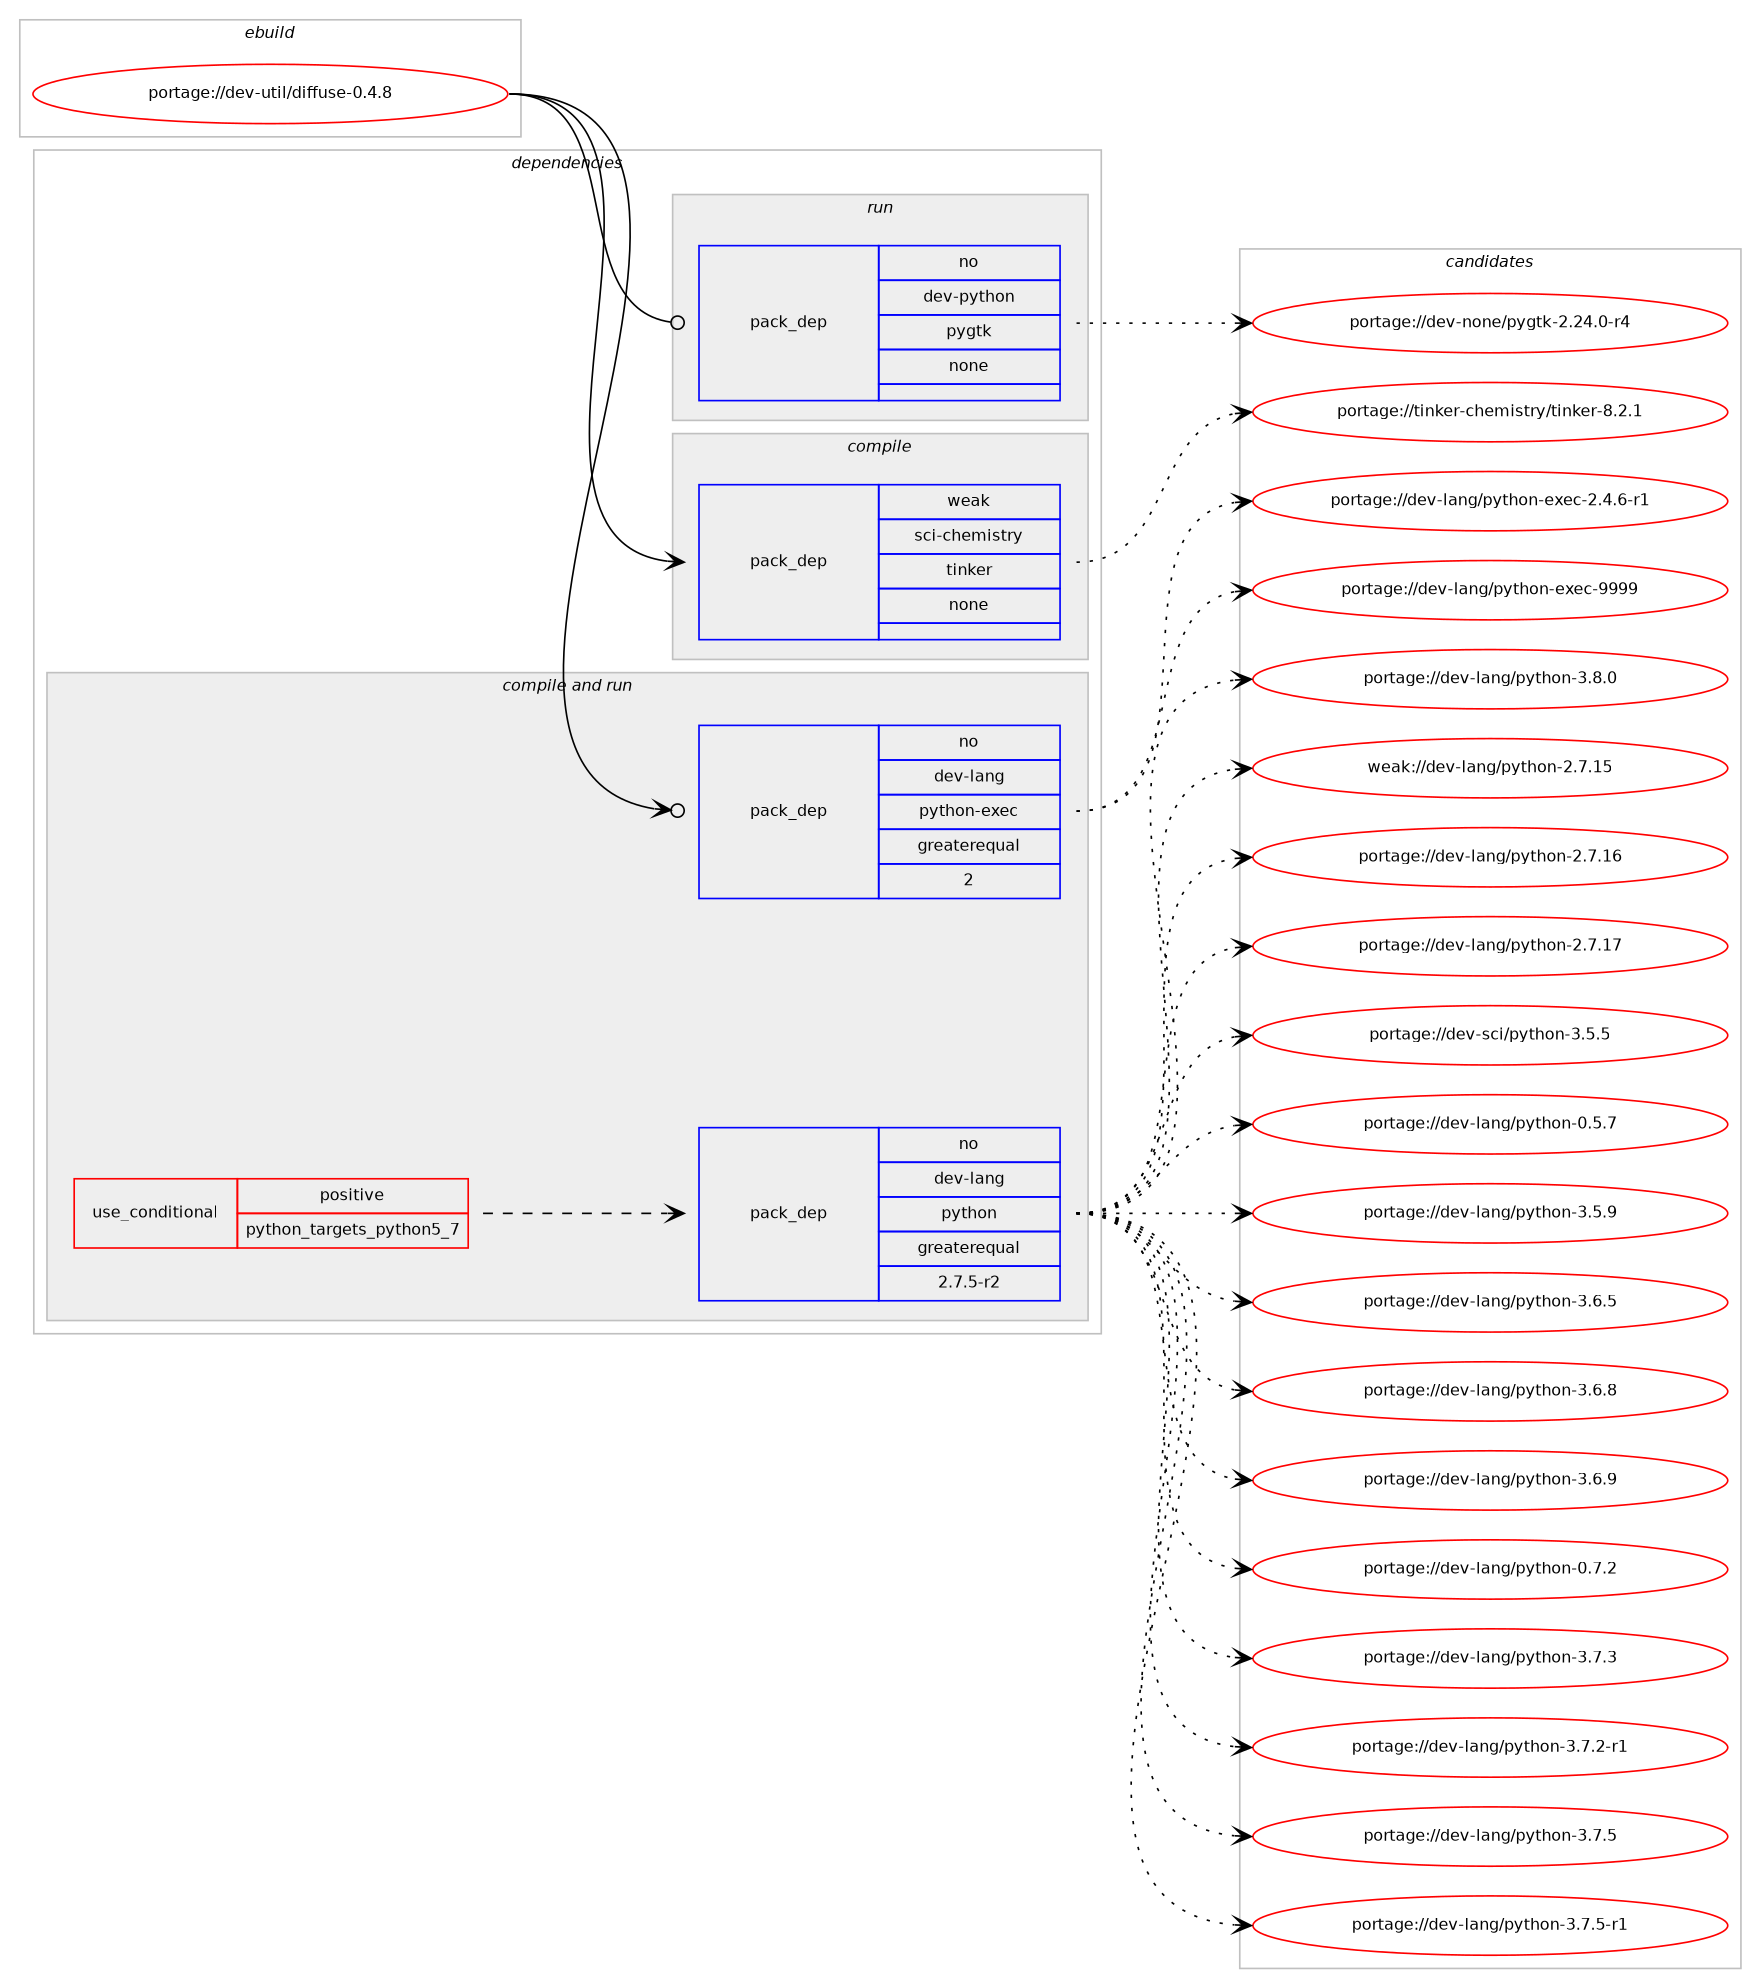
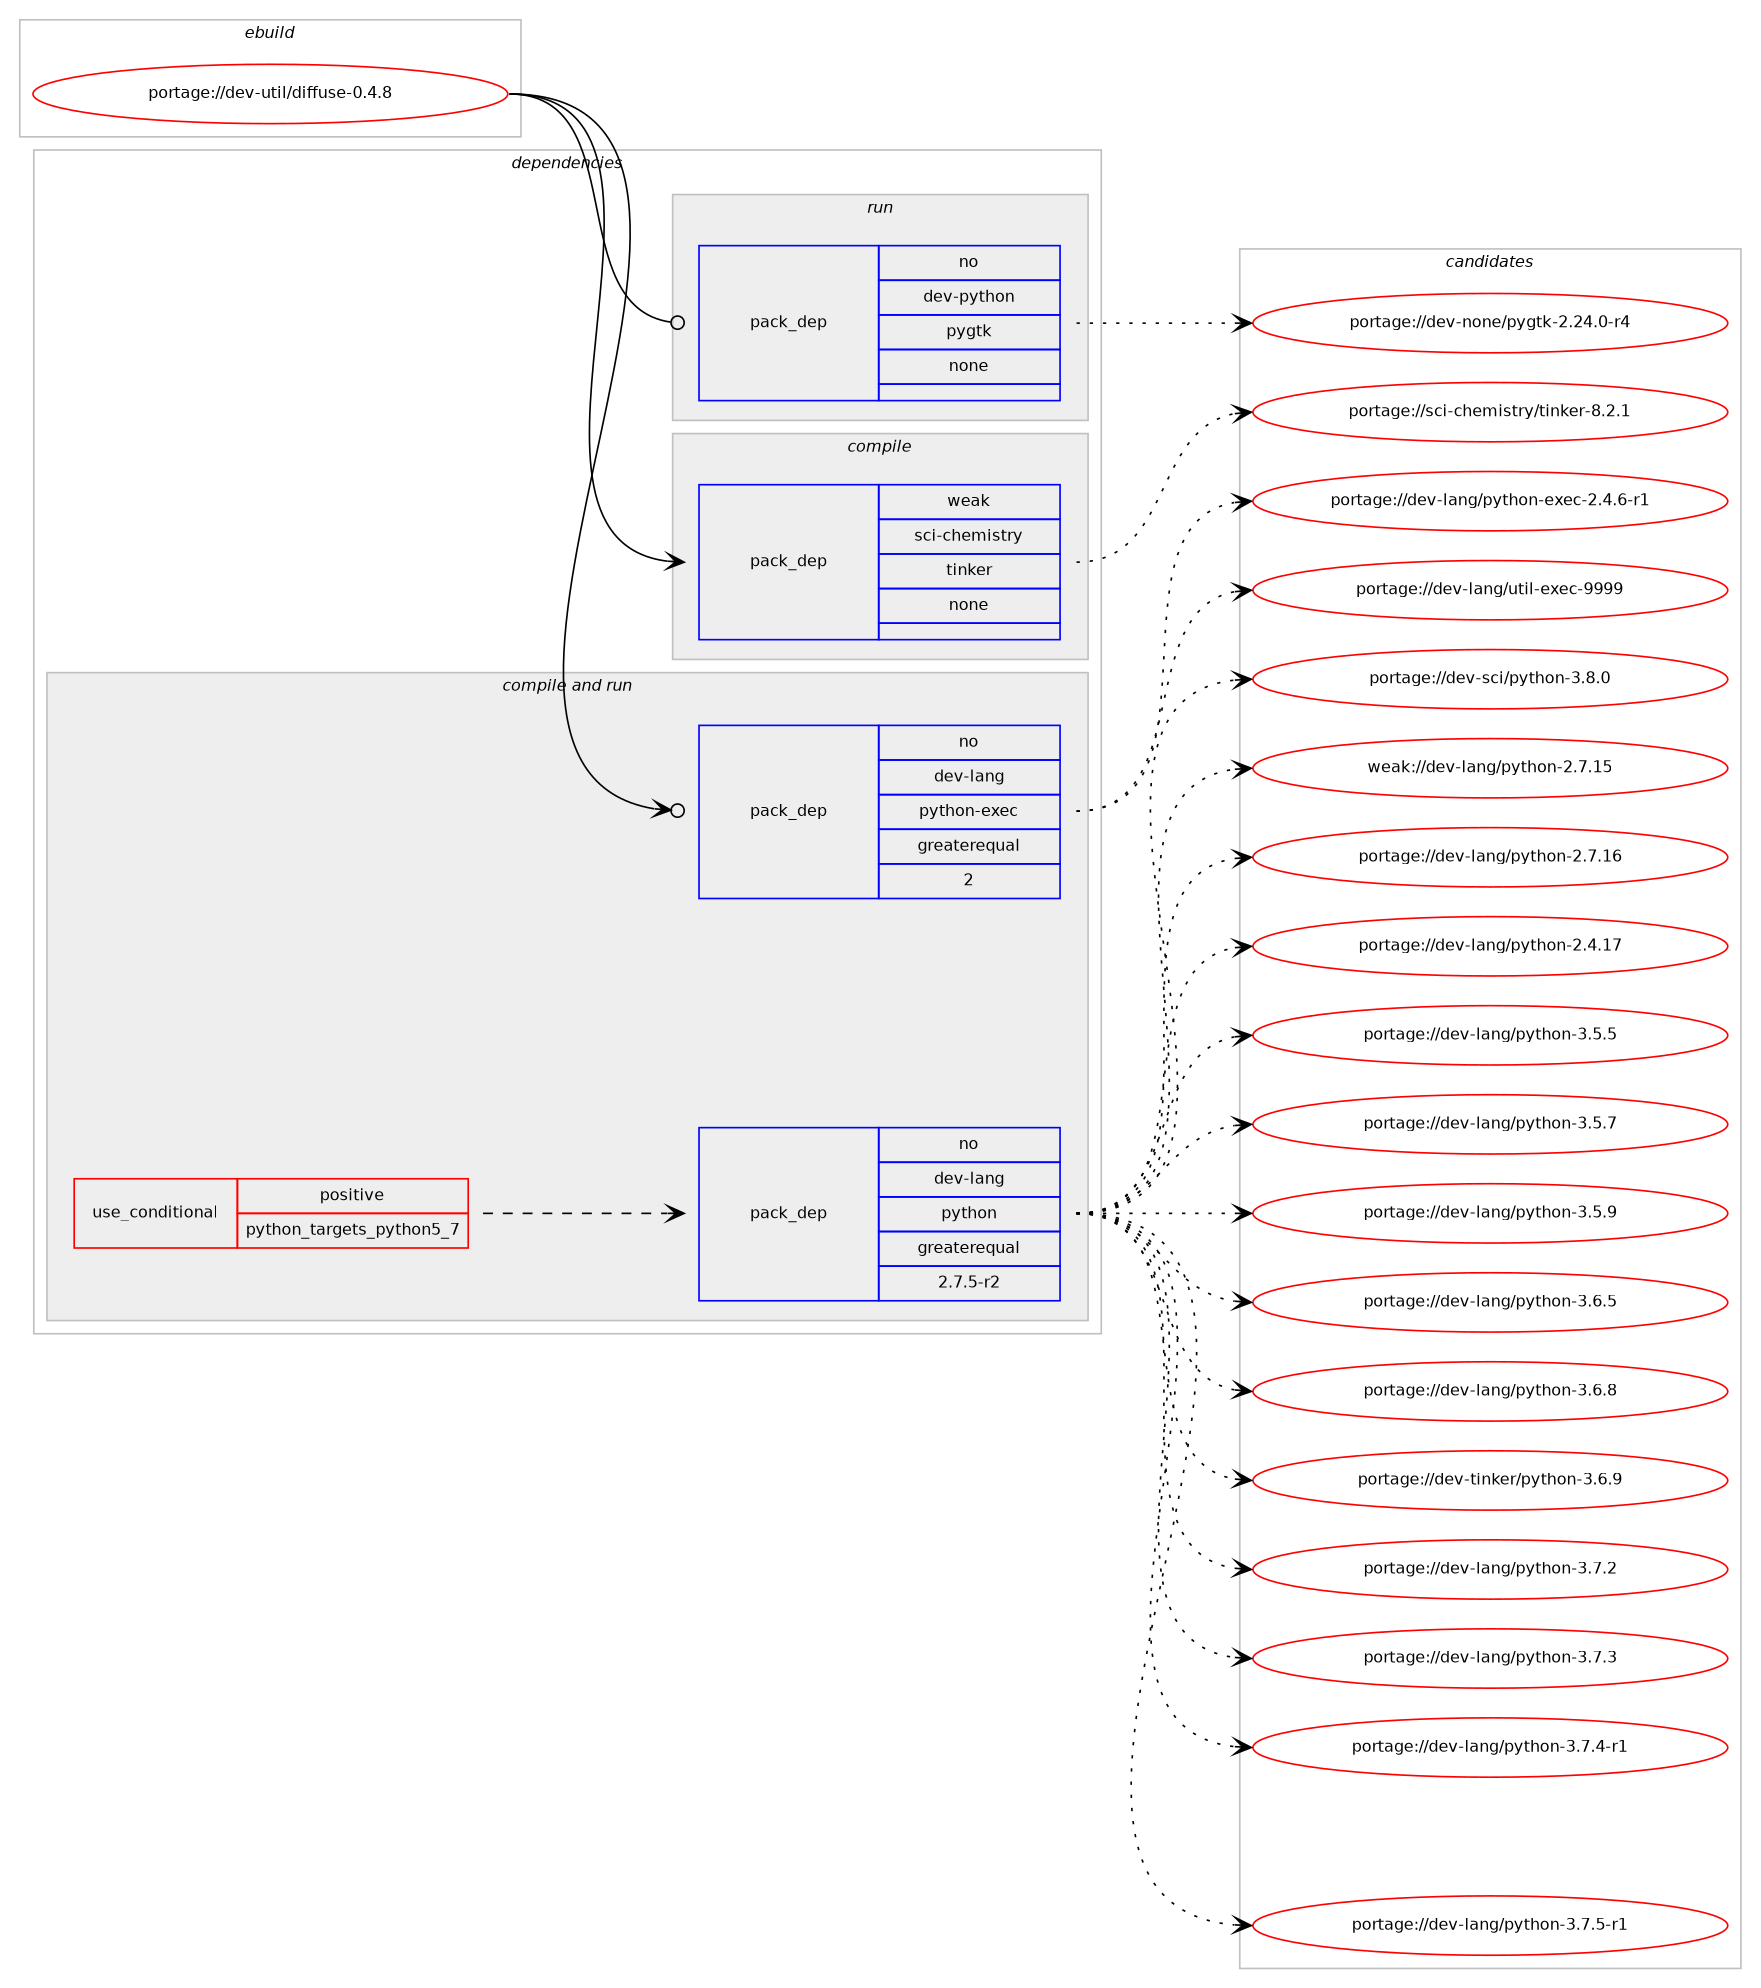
(1490, 412) -> (1490, 412)
(1490, 590) -> (1490, 590)
(1490, 679) -> (1490, 679)
(1490, 946) -> (1490, 946)
(1490, 1035) -> (1490, 1035)
(1490, 1124) -> (1490, 1124)
(1490, 1480) -> (1490, 1480)
(1490, 1569) -> (1490, 1569)
(1490, 1748) -> (1490, 1748)
(1490, 1837) -> none
